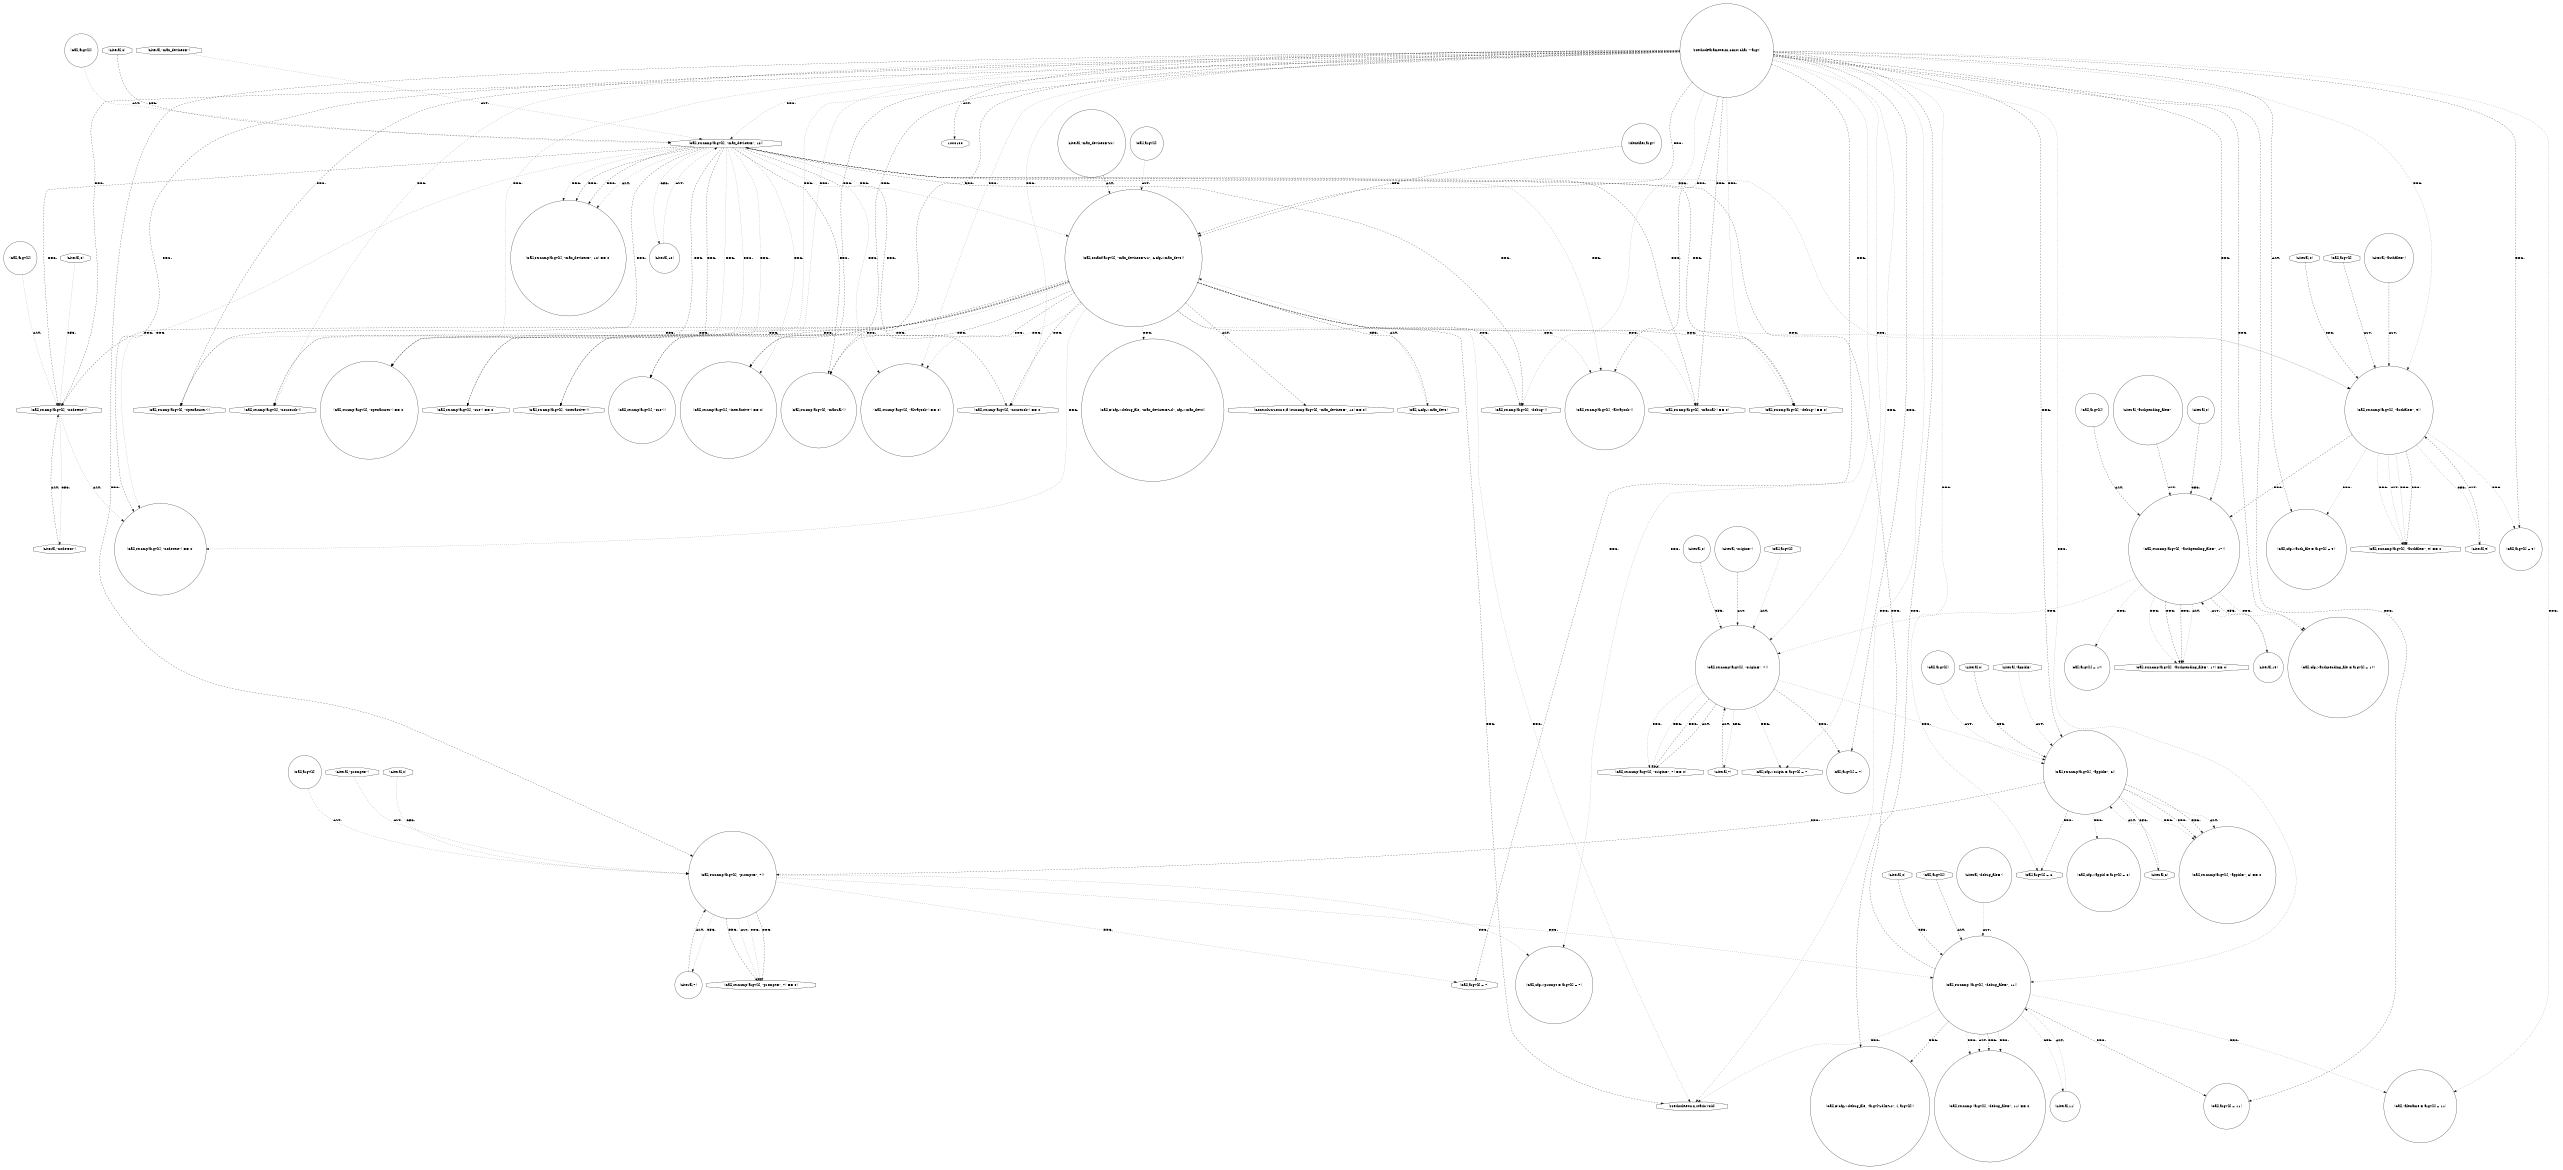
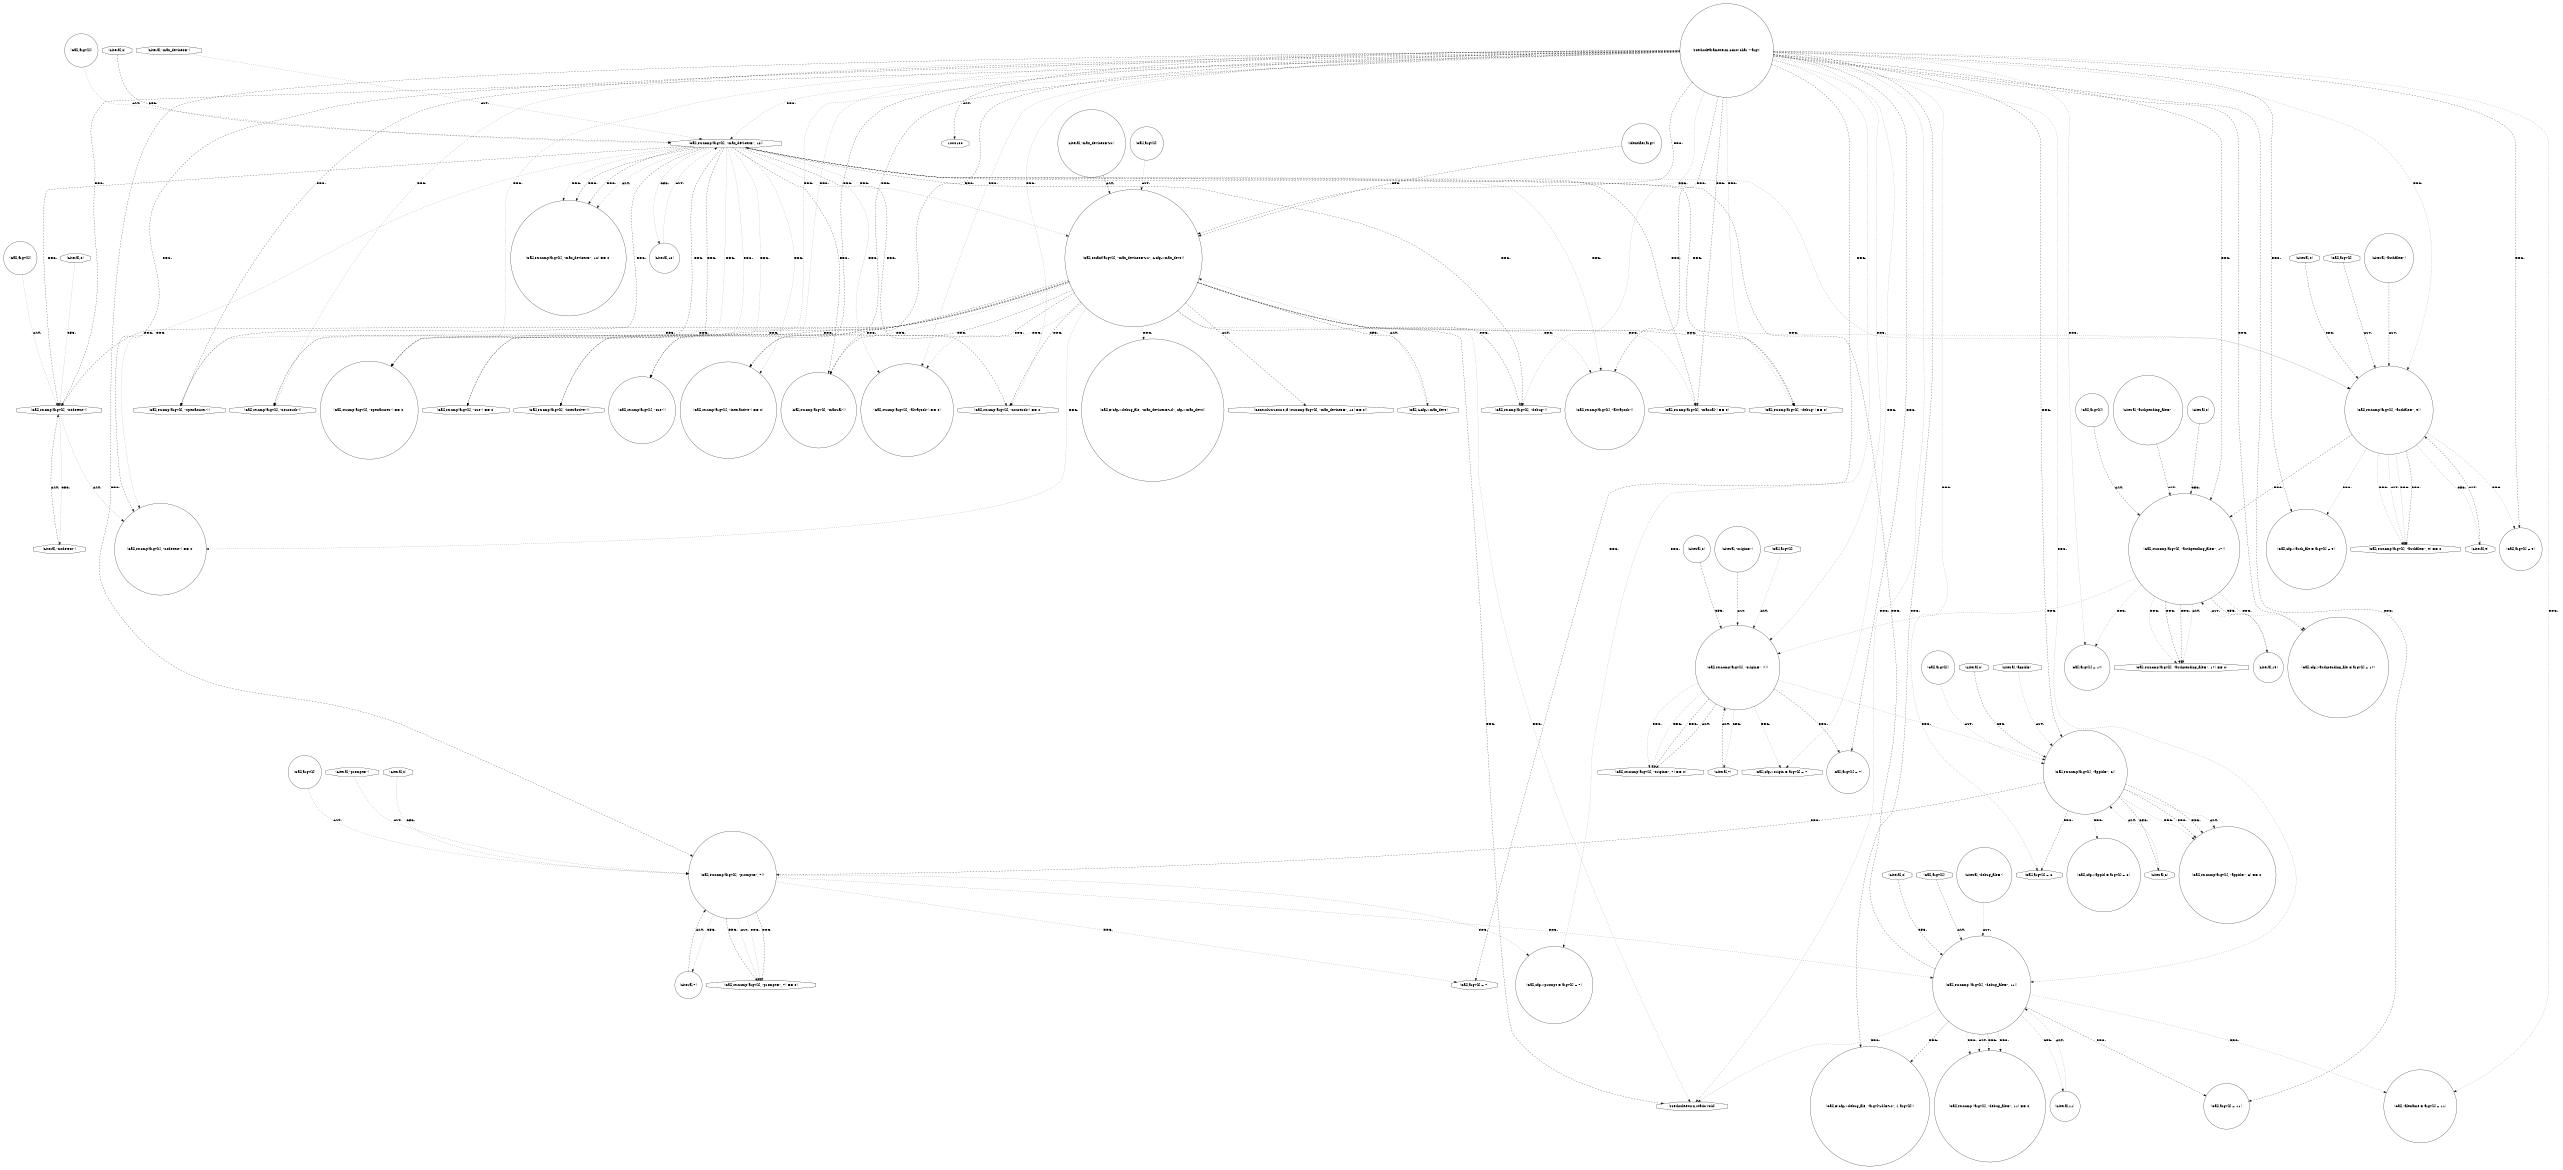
none -> (2069, 223)
(2277, 258) -> (2277, 258)
